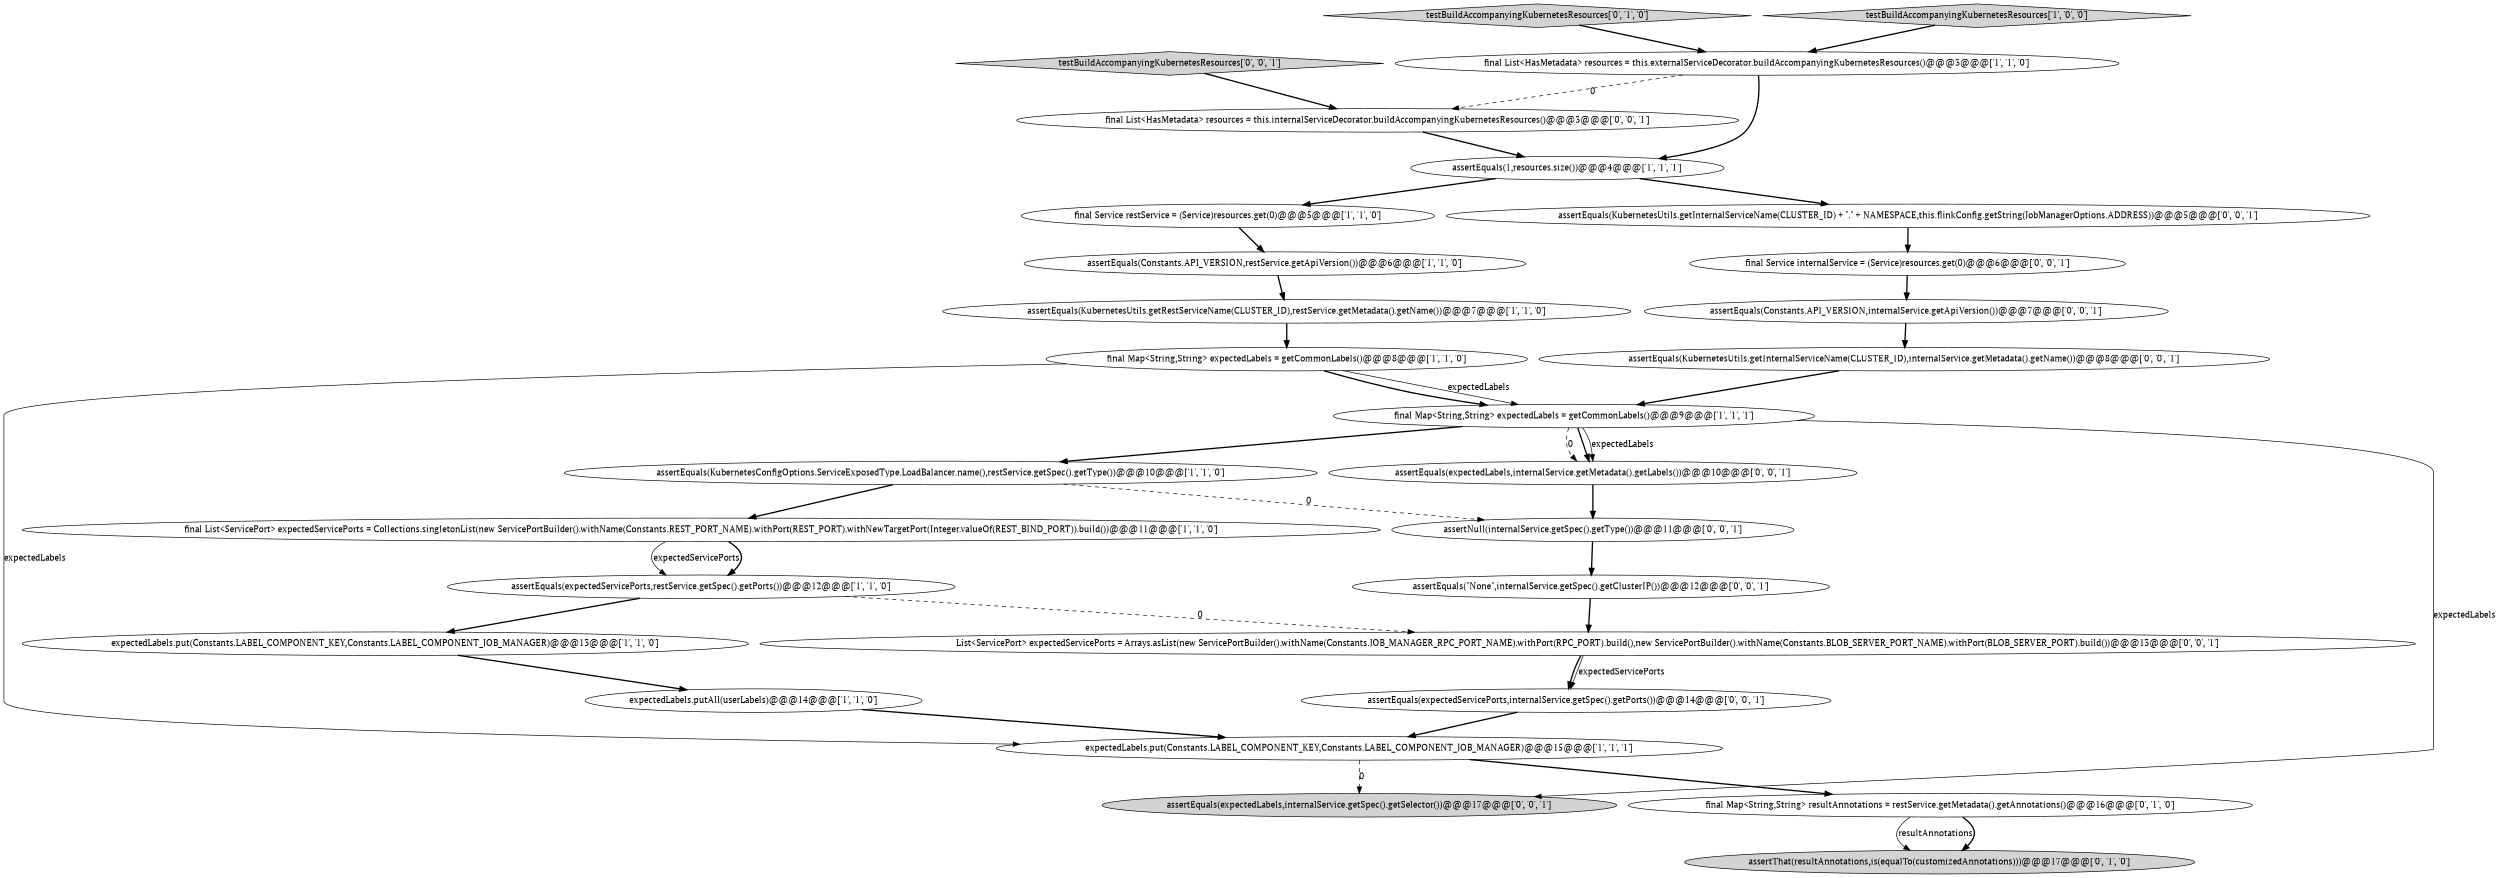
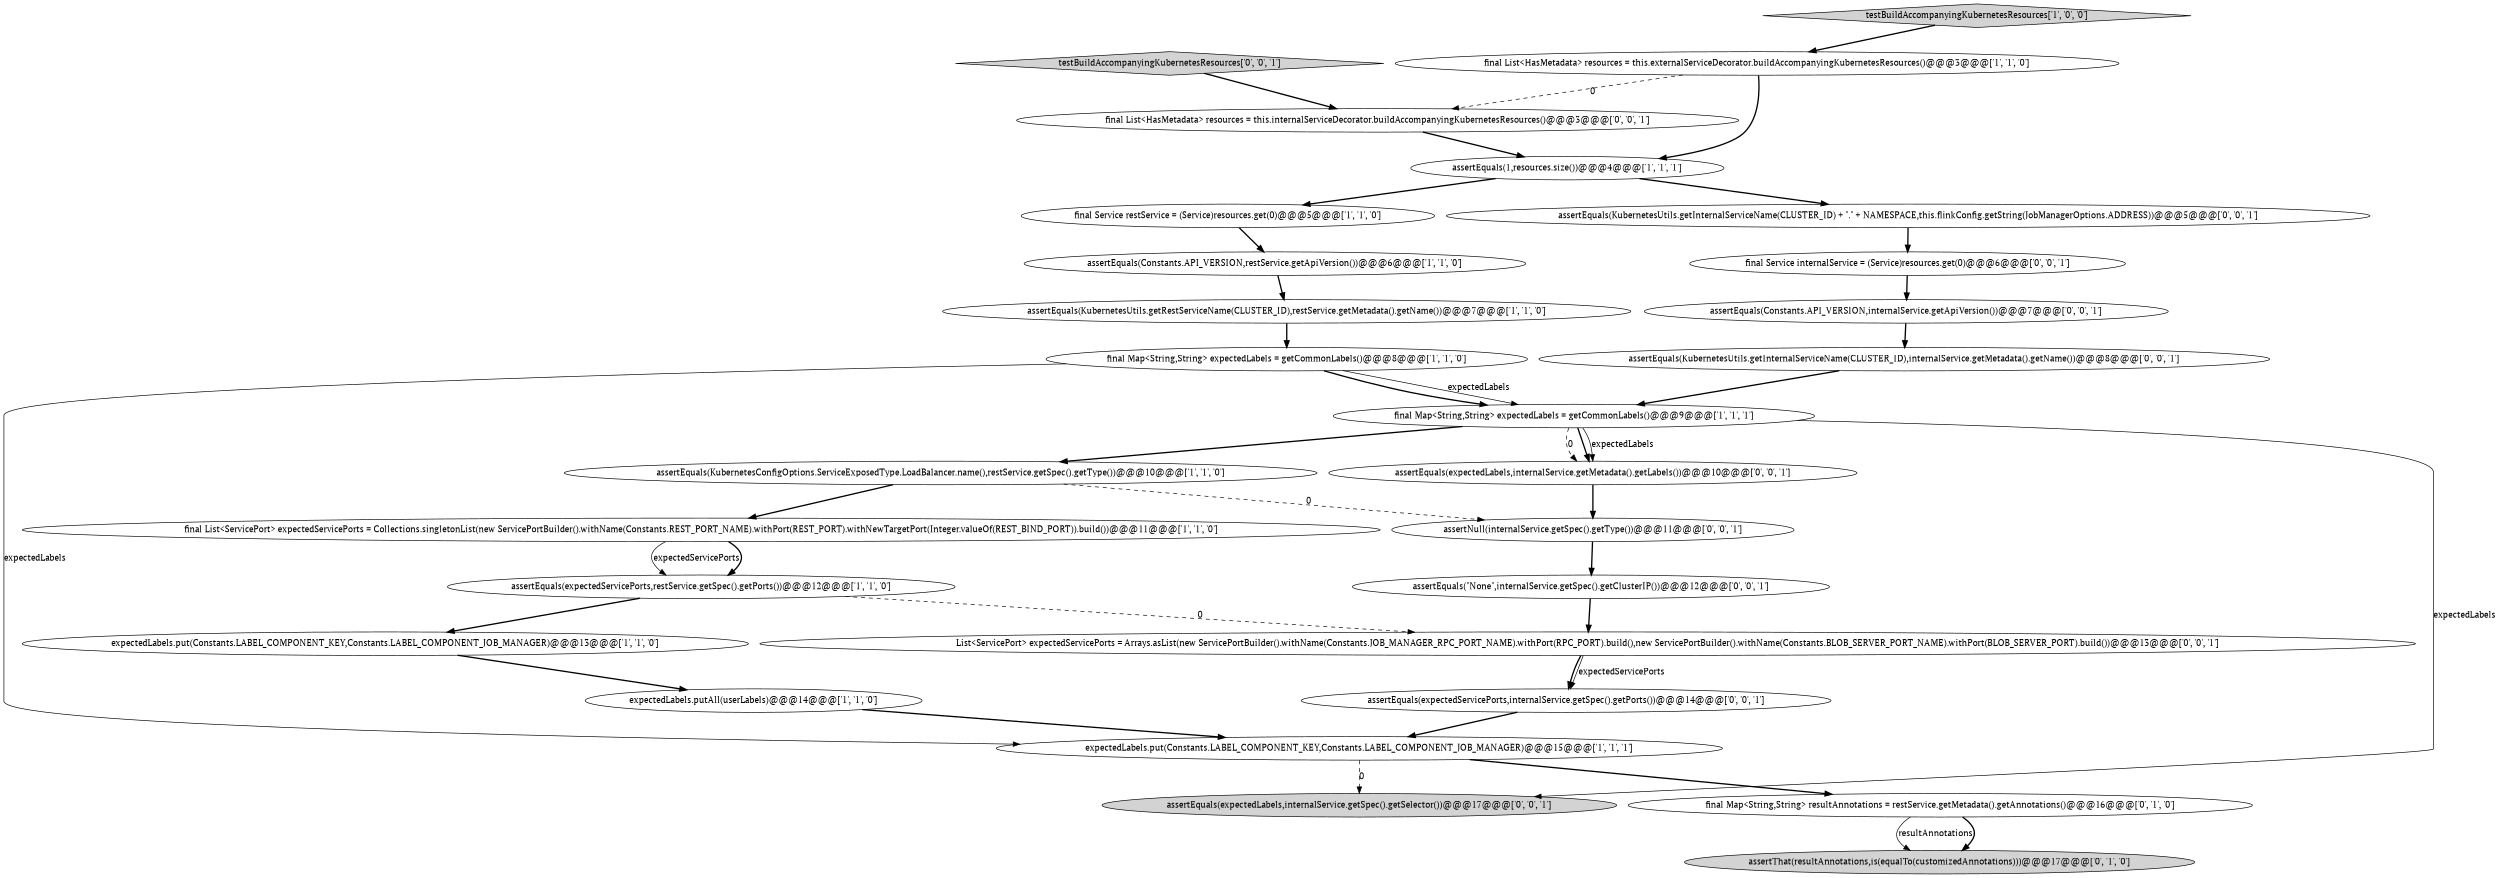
(1537, 16) -> none
